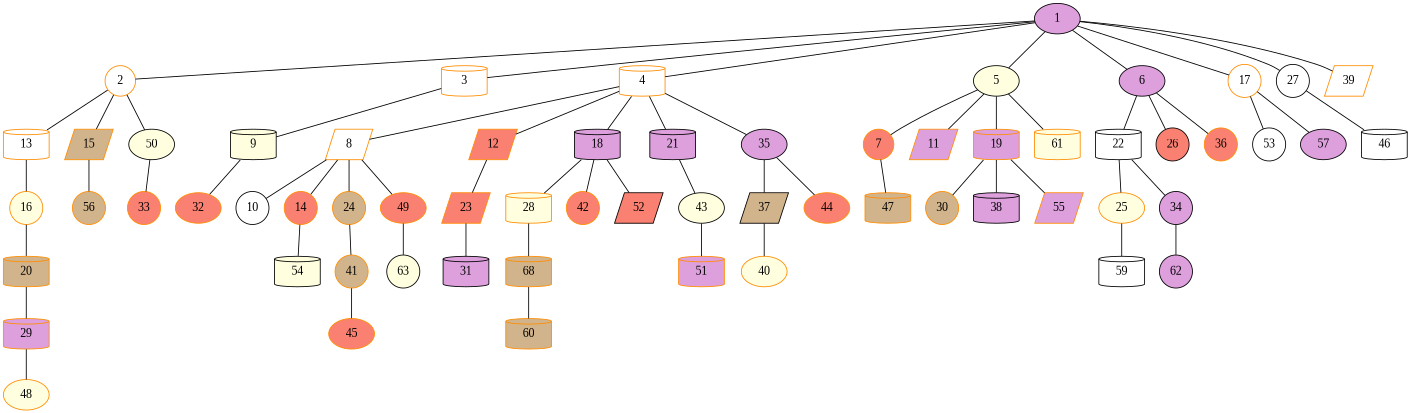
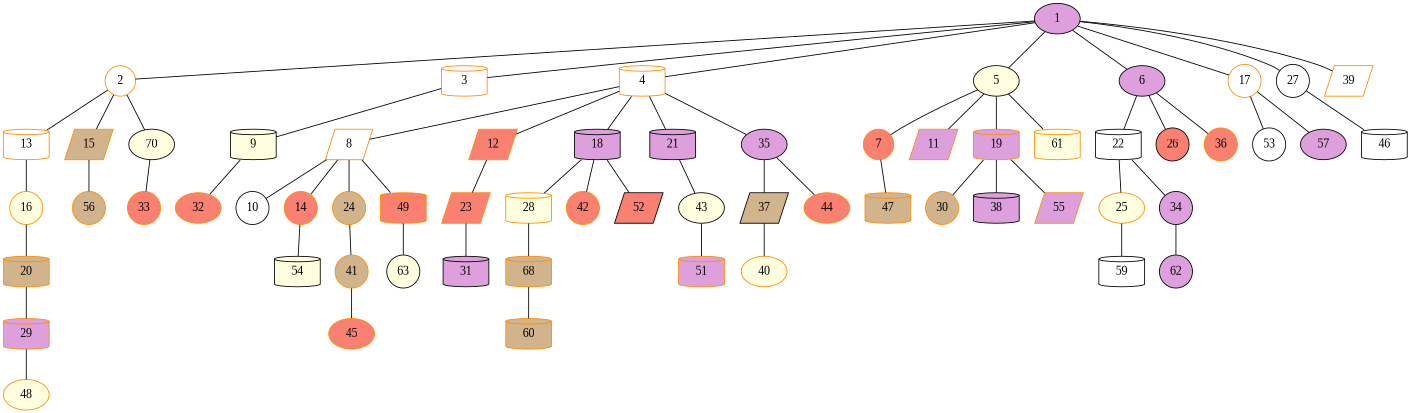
(152, 144) -> (152, 144)
(403, 208) -> (403, 208)
